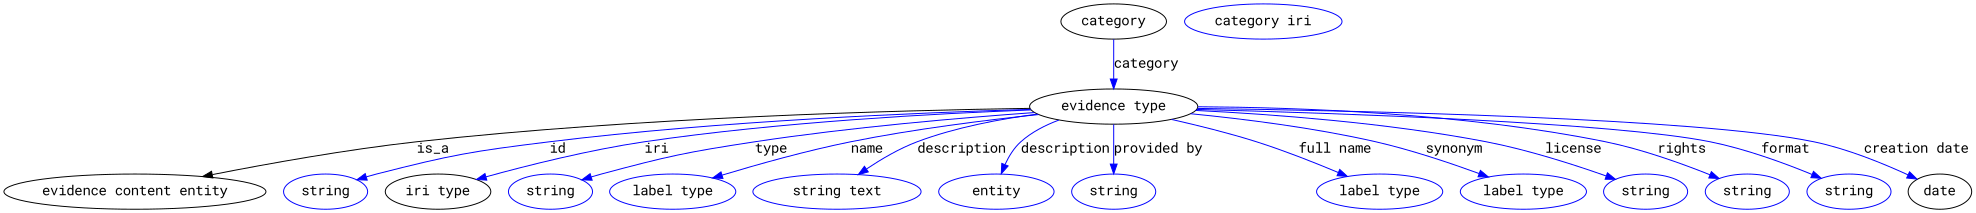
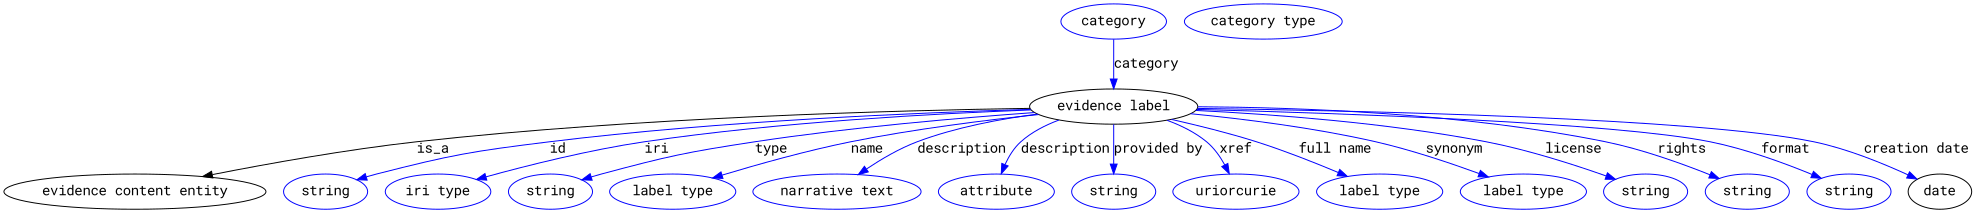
(1114, 22) -> (1114, 22)
(1263, 22) -> (1263, 22)
(1114, 107) -> (1114, 107)
(438, 192) -> (438, 192)
(837, 192) -> (837, 192)
(996, 192) -> (996, 192)
none -> (1236, 192)
